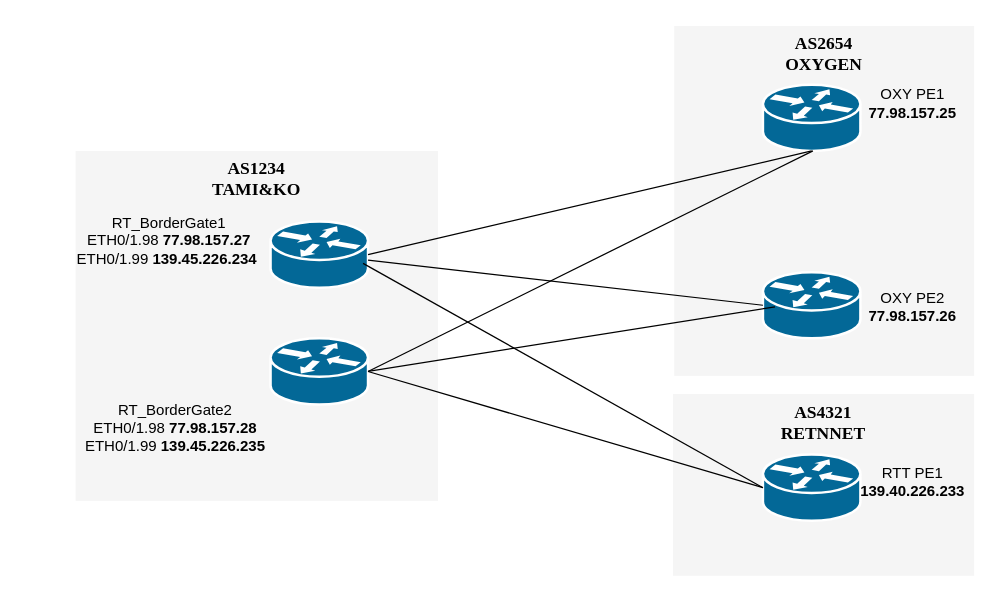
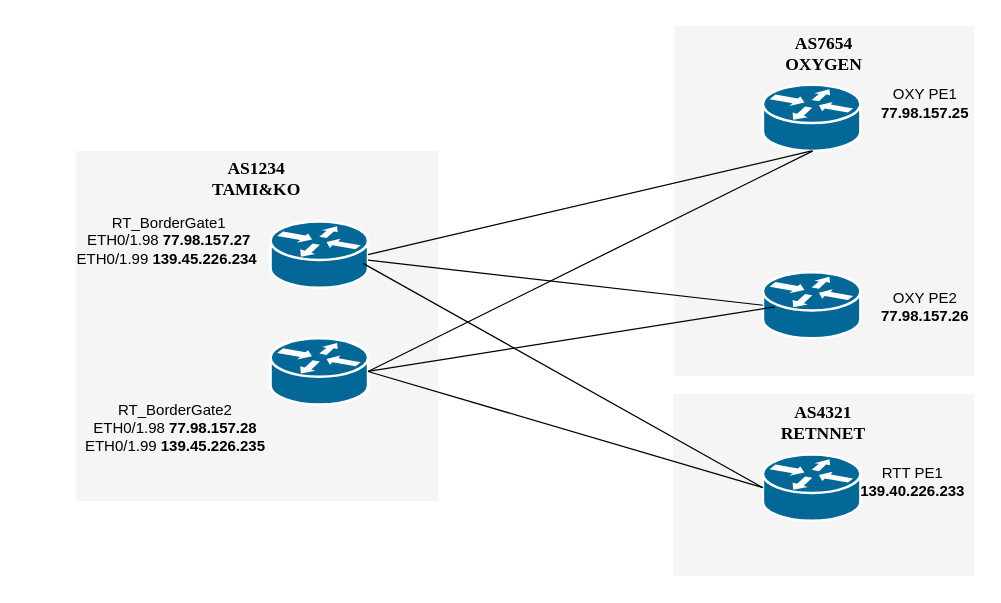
(824, 55) -> (824, 55)
(913, 103) -> (926, 103)
(913, 306) -> (926, 306)
